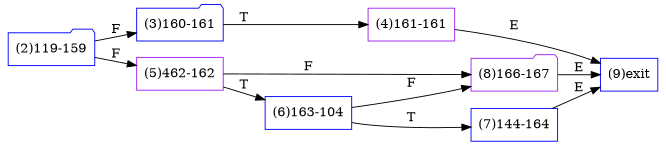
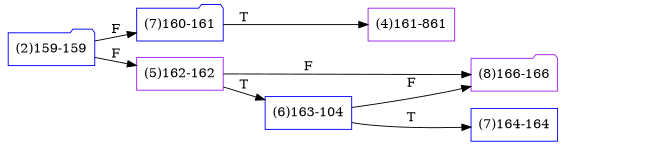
(180, 25) -> (180, 25)
(411, 25) -> (411, 25)
(51, 49) -> (51, 49)
(180, 74) -> (180, 74)
(514, 75) -> (514, 75)
(629, 75) -> none
(514, 125) -> (514, 125)
